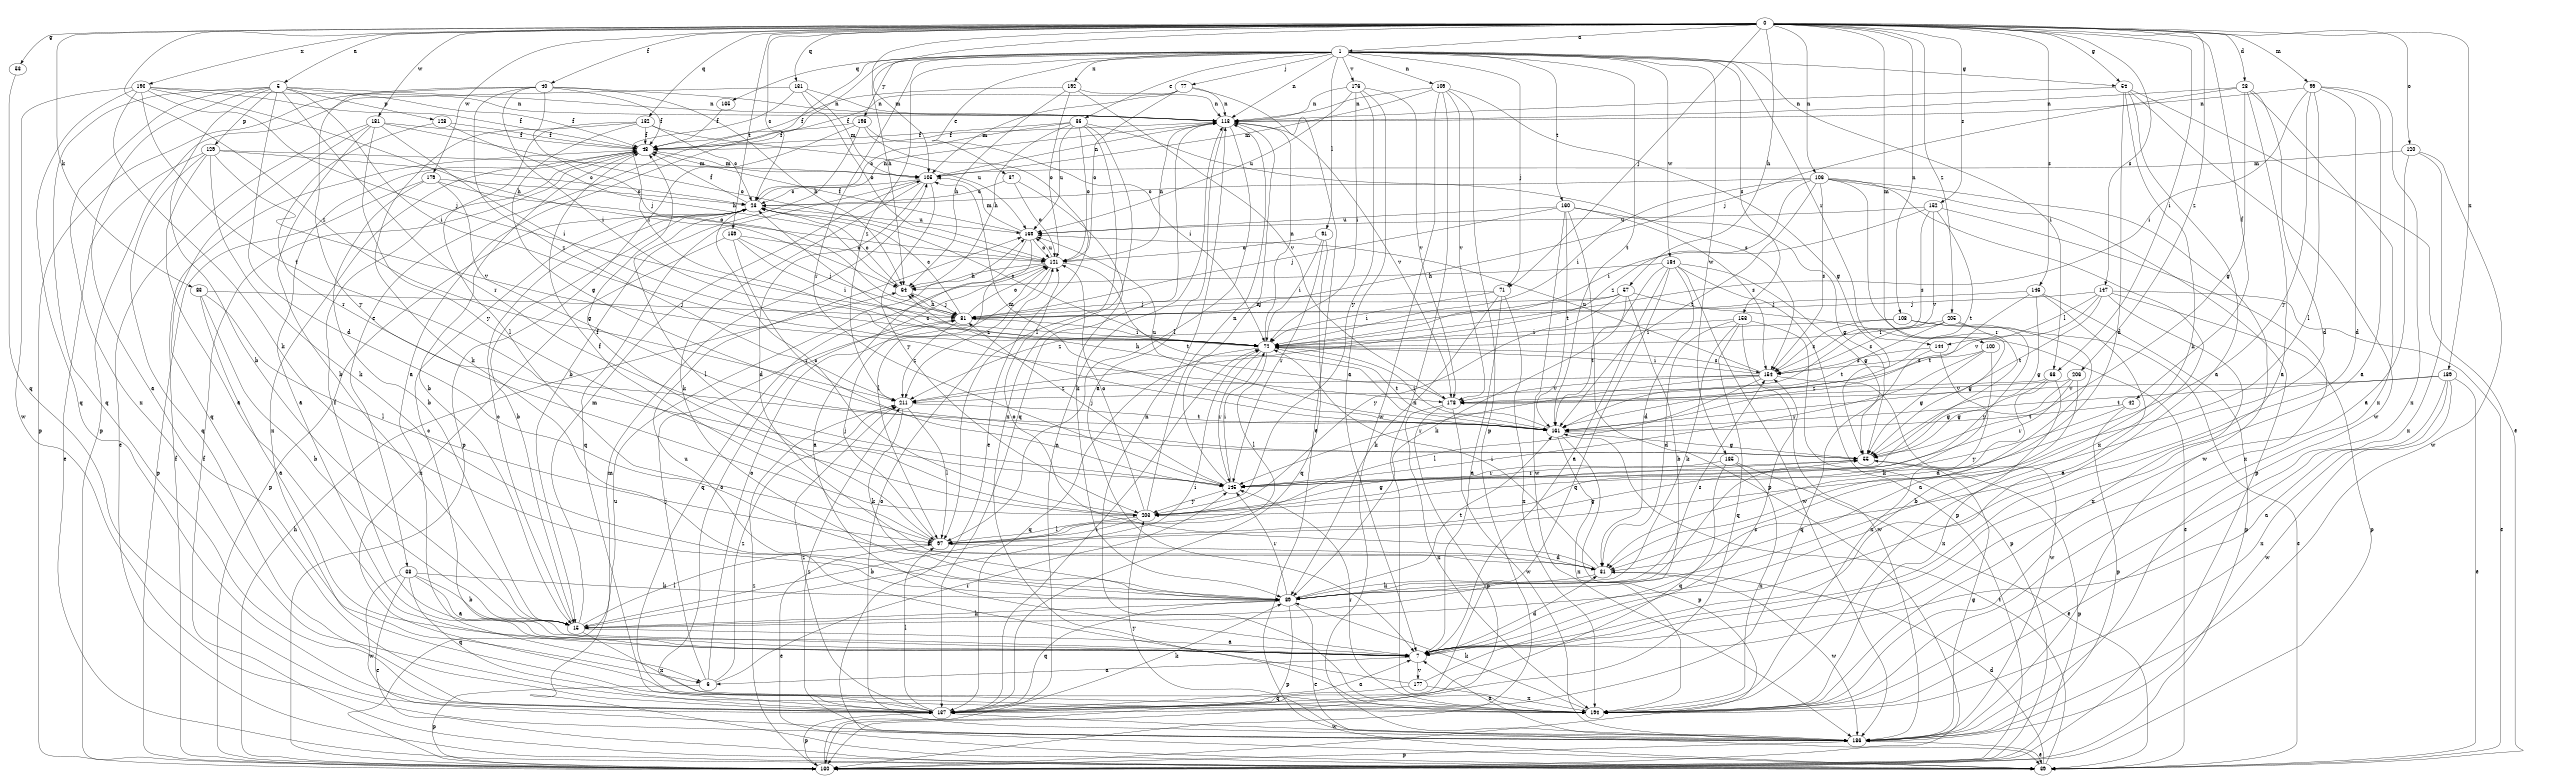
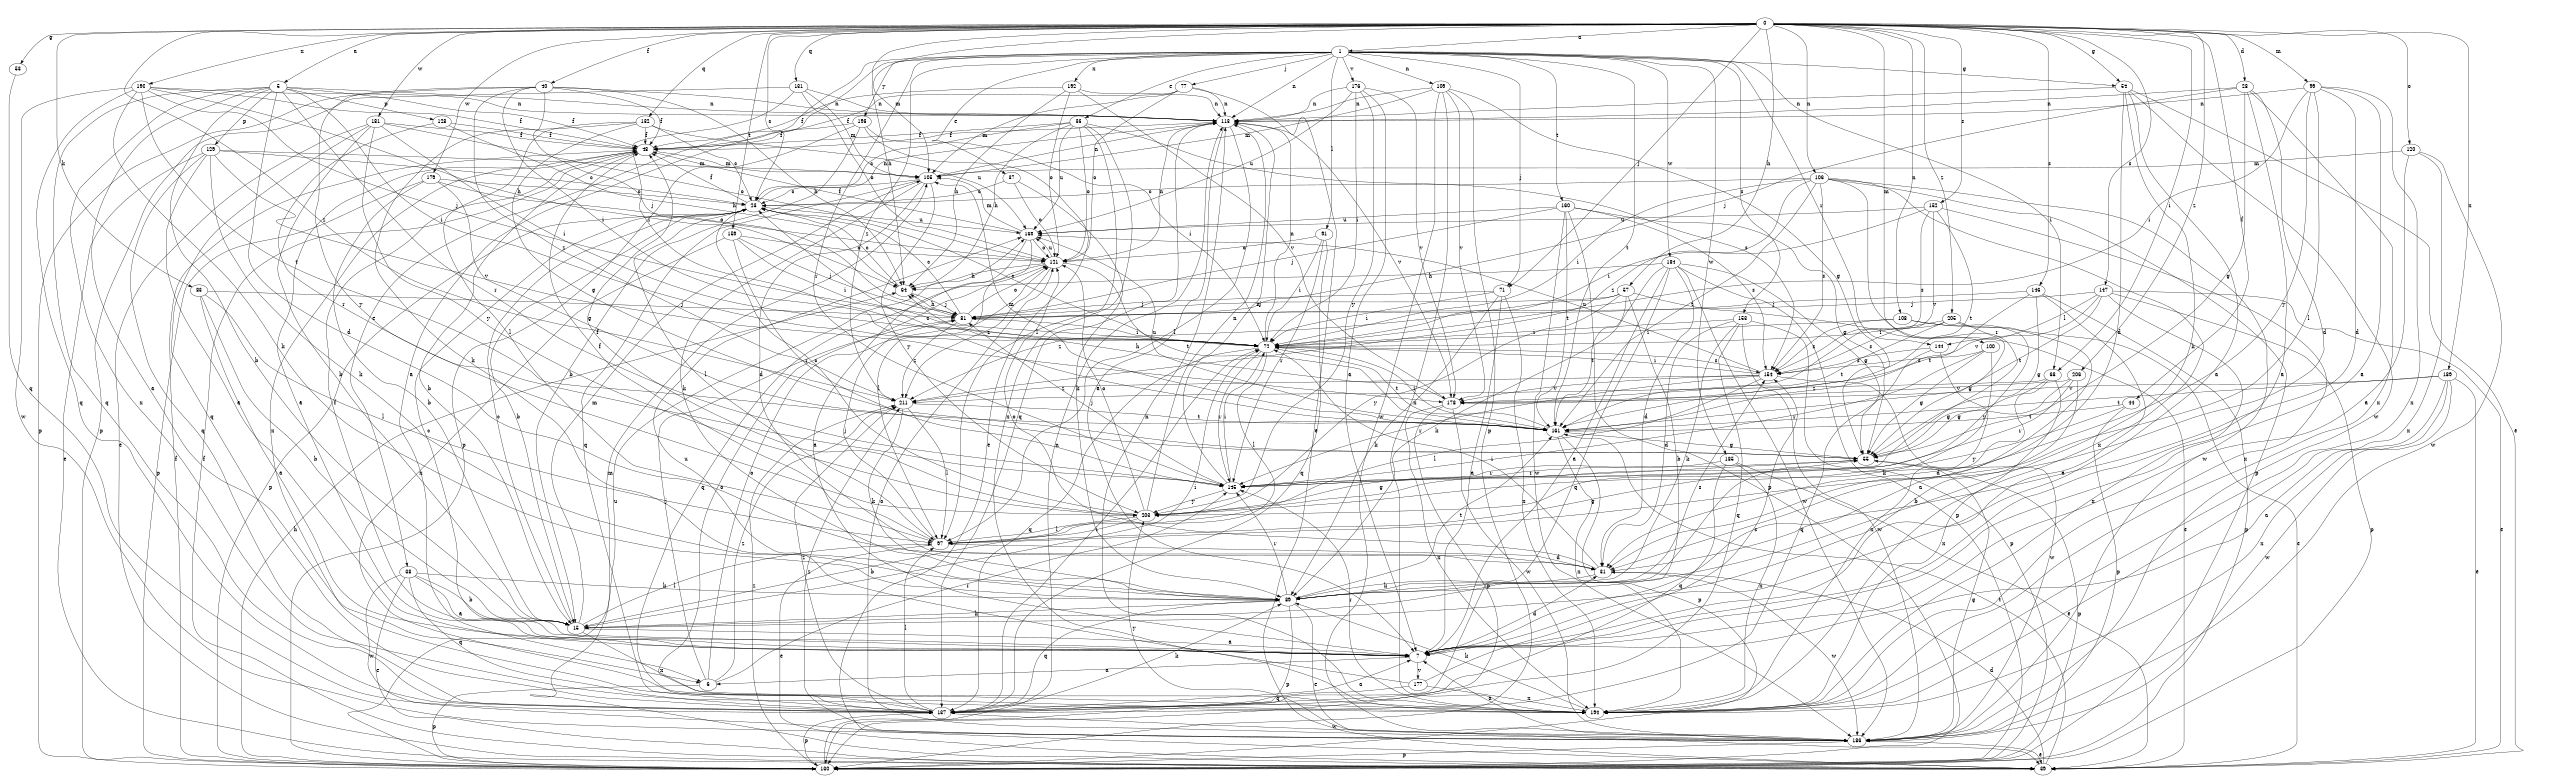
(726, 104) -> none
(2131, 403) -> (2131, 403)
